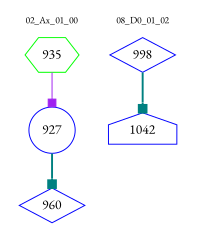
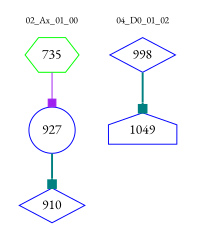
(143, 21) -> (143, 21)
(52, 55) -> (52, 55)
(143, 130) -> (143, 130)
(52, 205) -> (52, 205)
